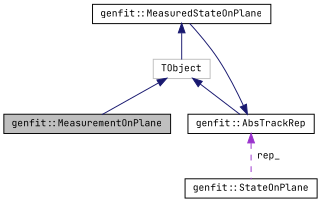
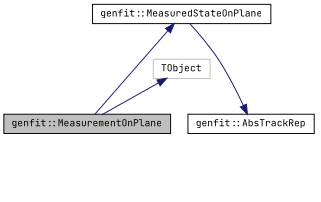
(182, 46) -> (131, 73)
(220, 99) -> none
(251, 188) -> none
